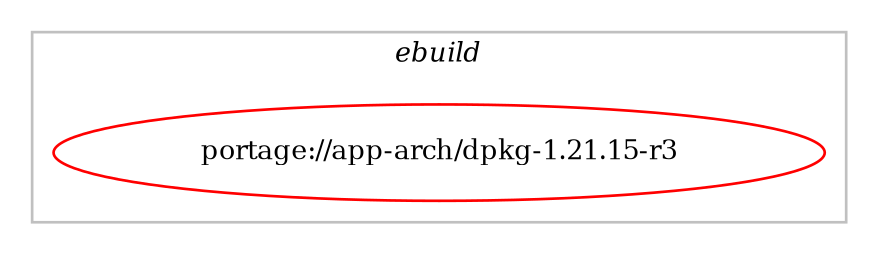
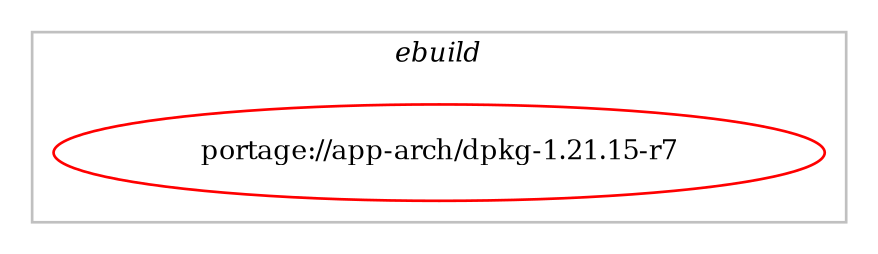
(439, 153) -> (439, 153)
